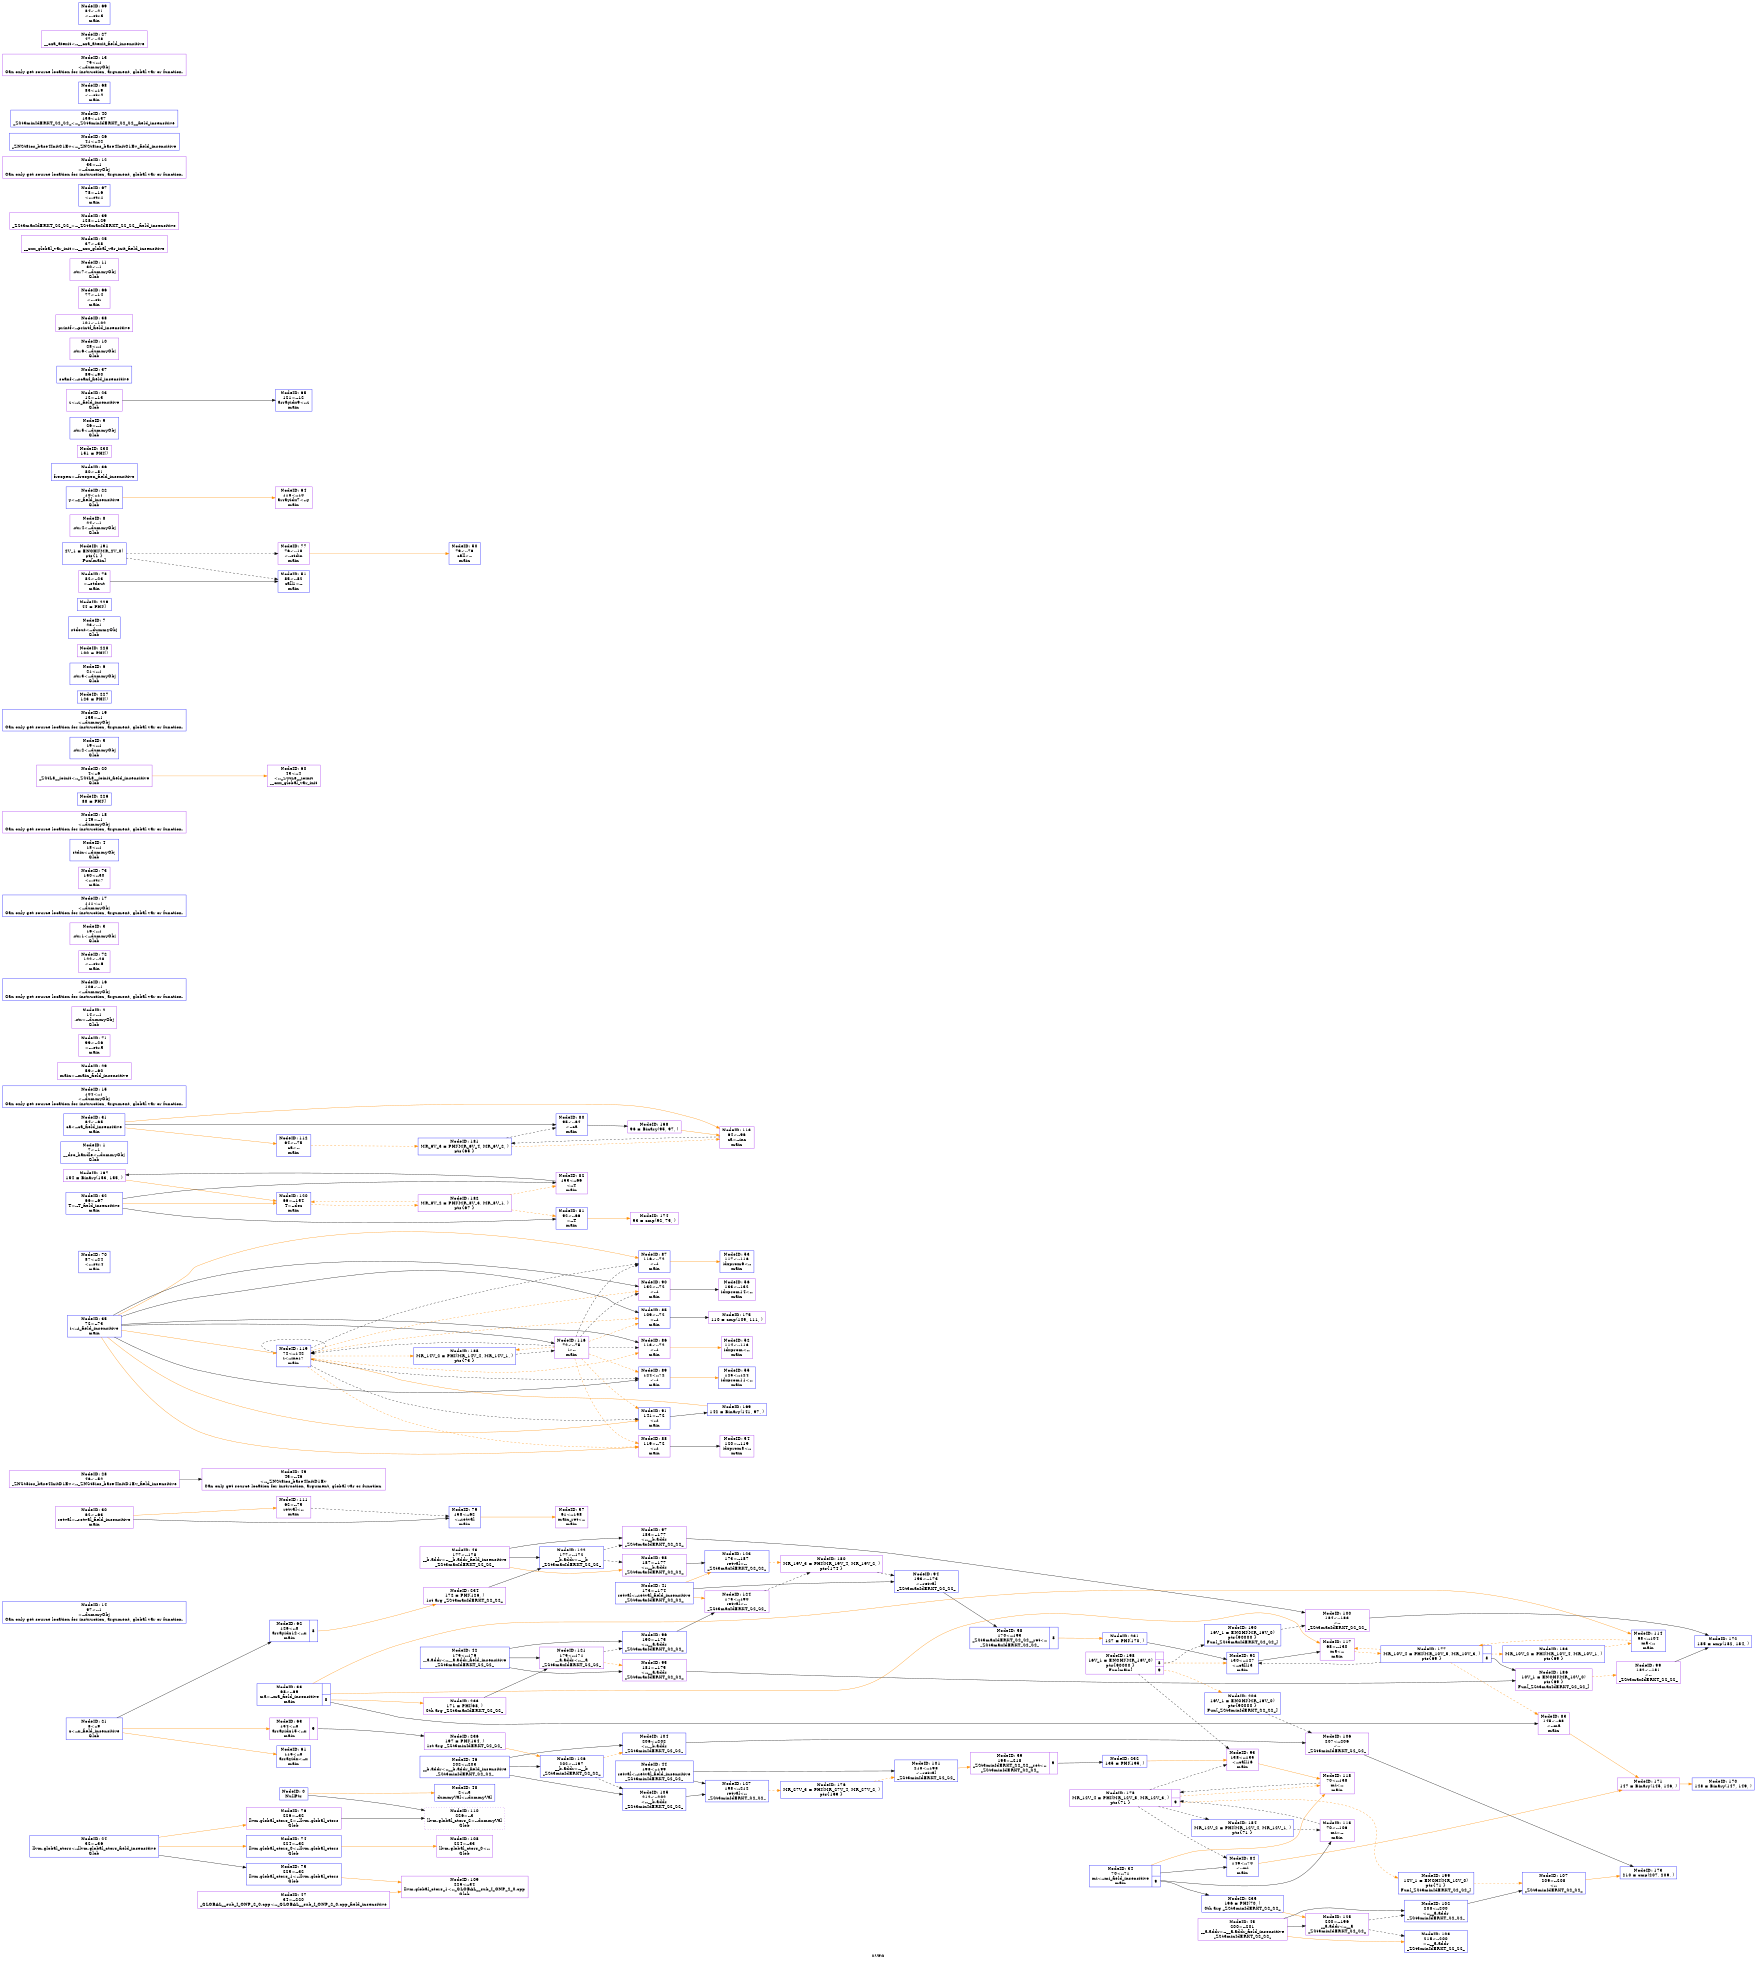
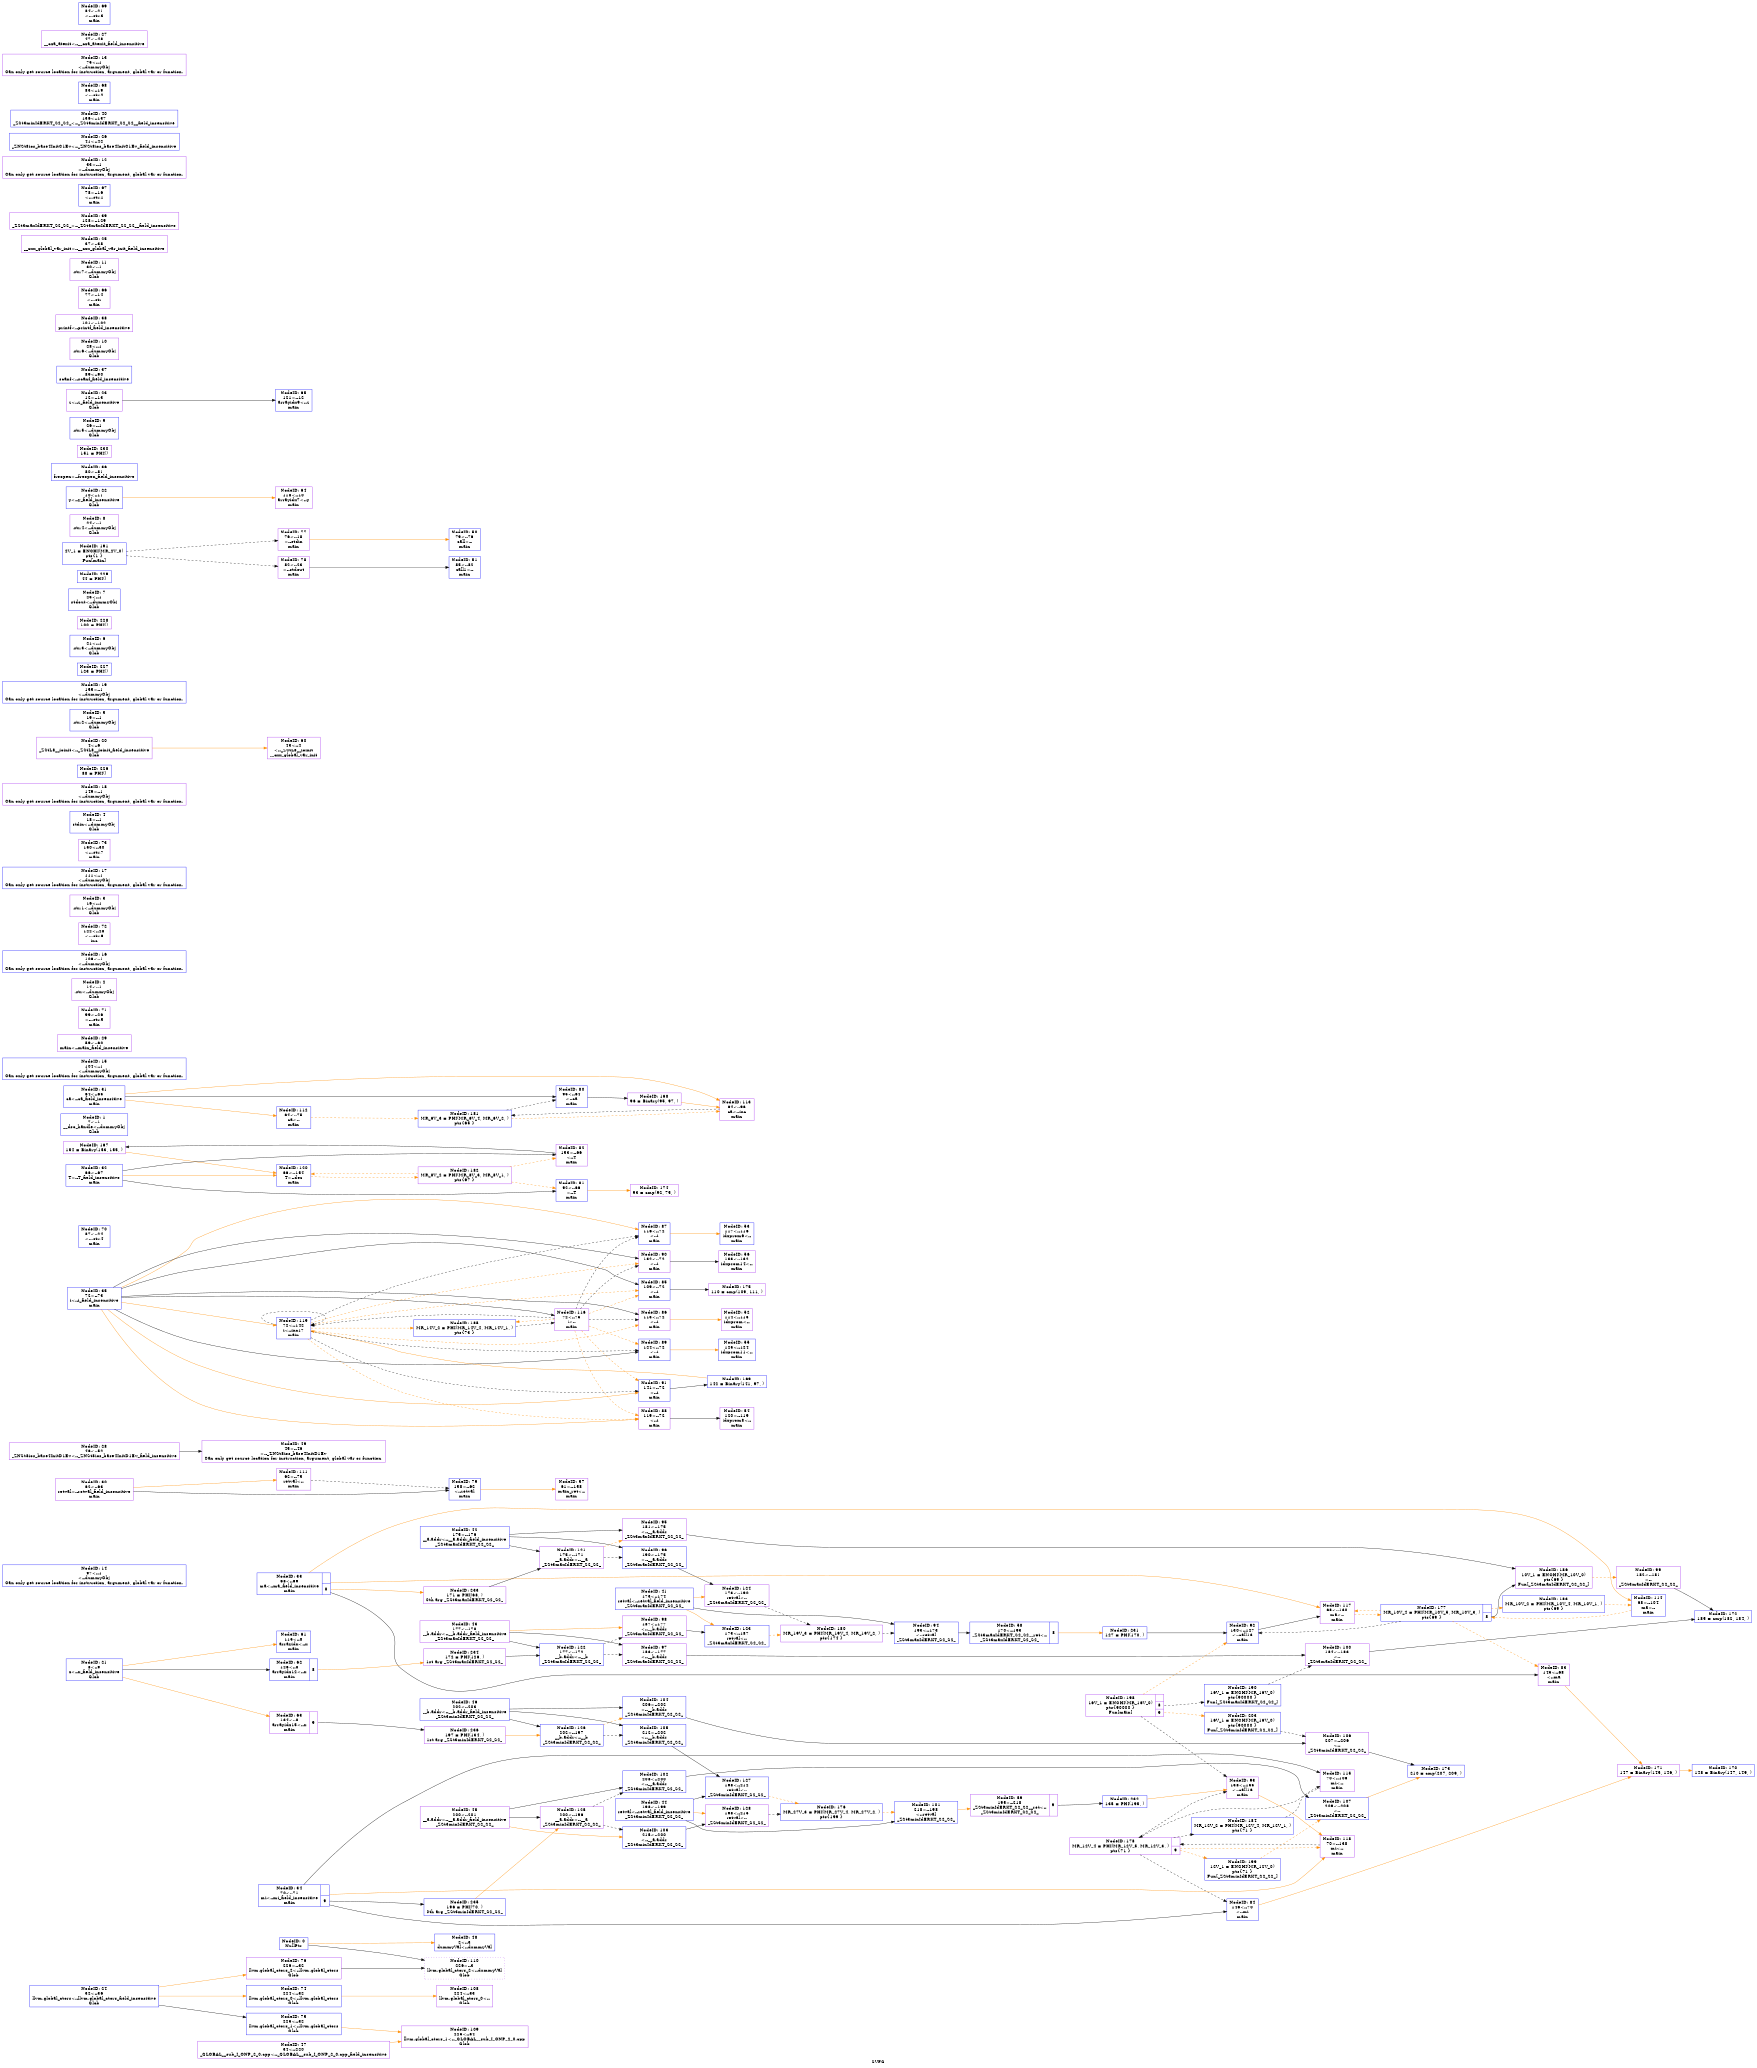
(200, 568) -> (200, 561)
(94, 969) -> (94, 941)
none -> (737, 1816)
